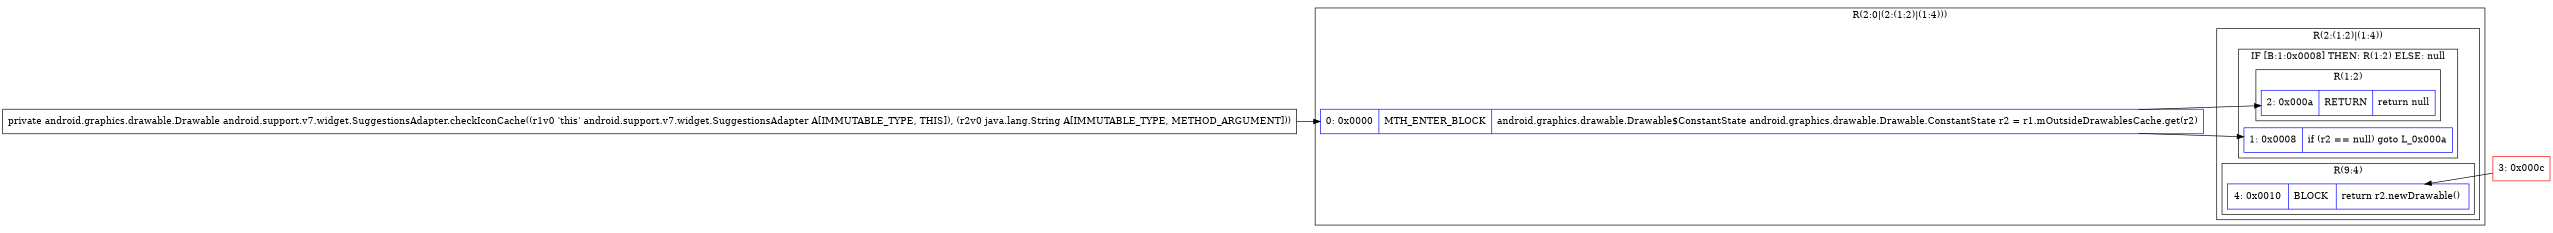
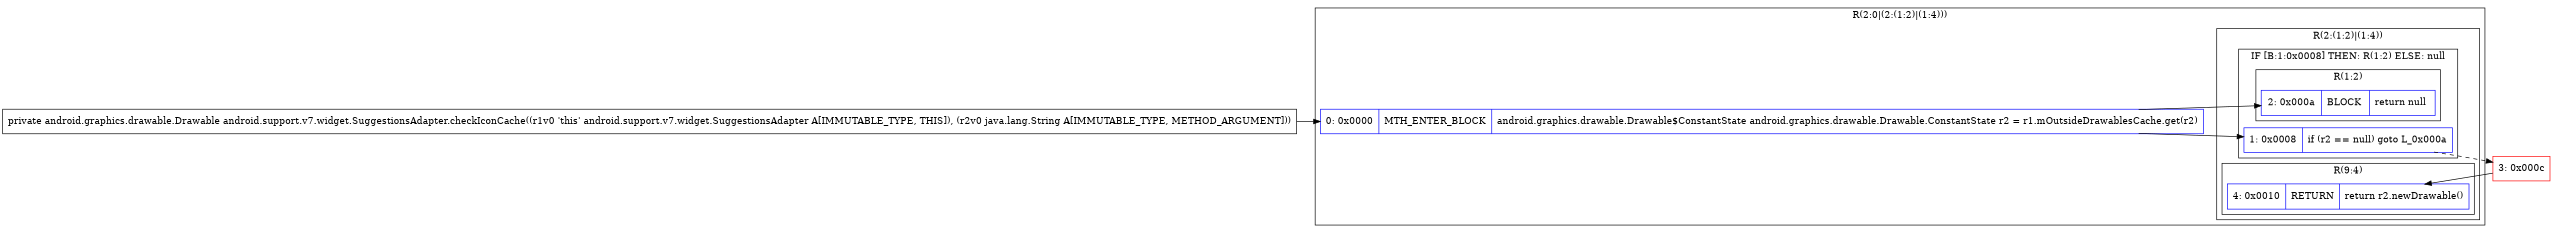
(2346, 103) -> (2344, 103)
none -> (2463, 157)
(2311, 196) -> (2313, 196)
